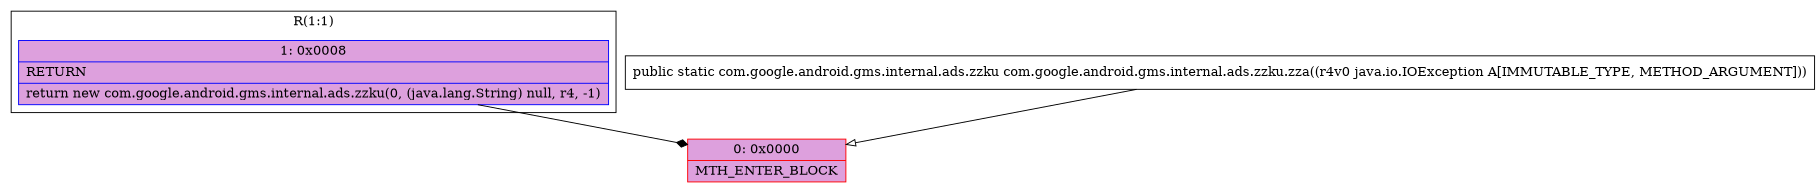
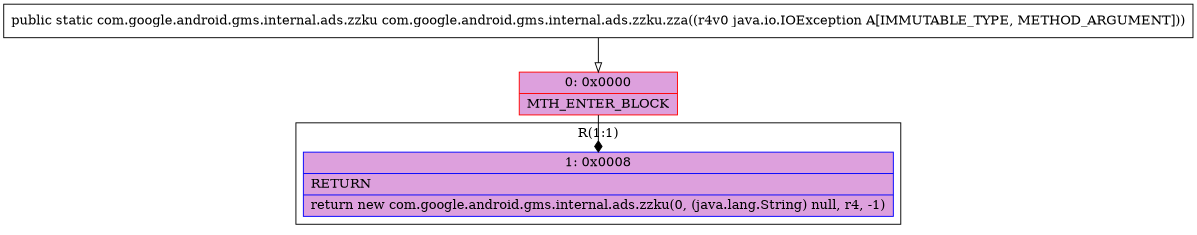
(577, 124) -> (598, 129)
